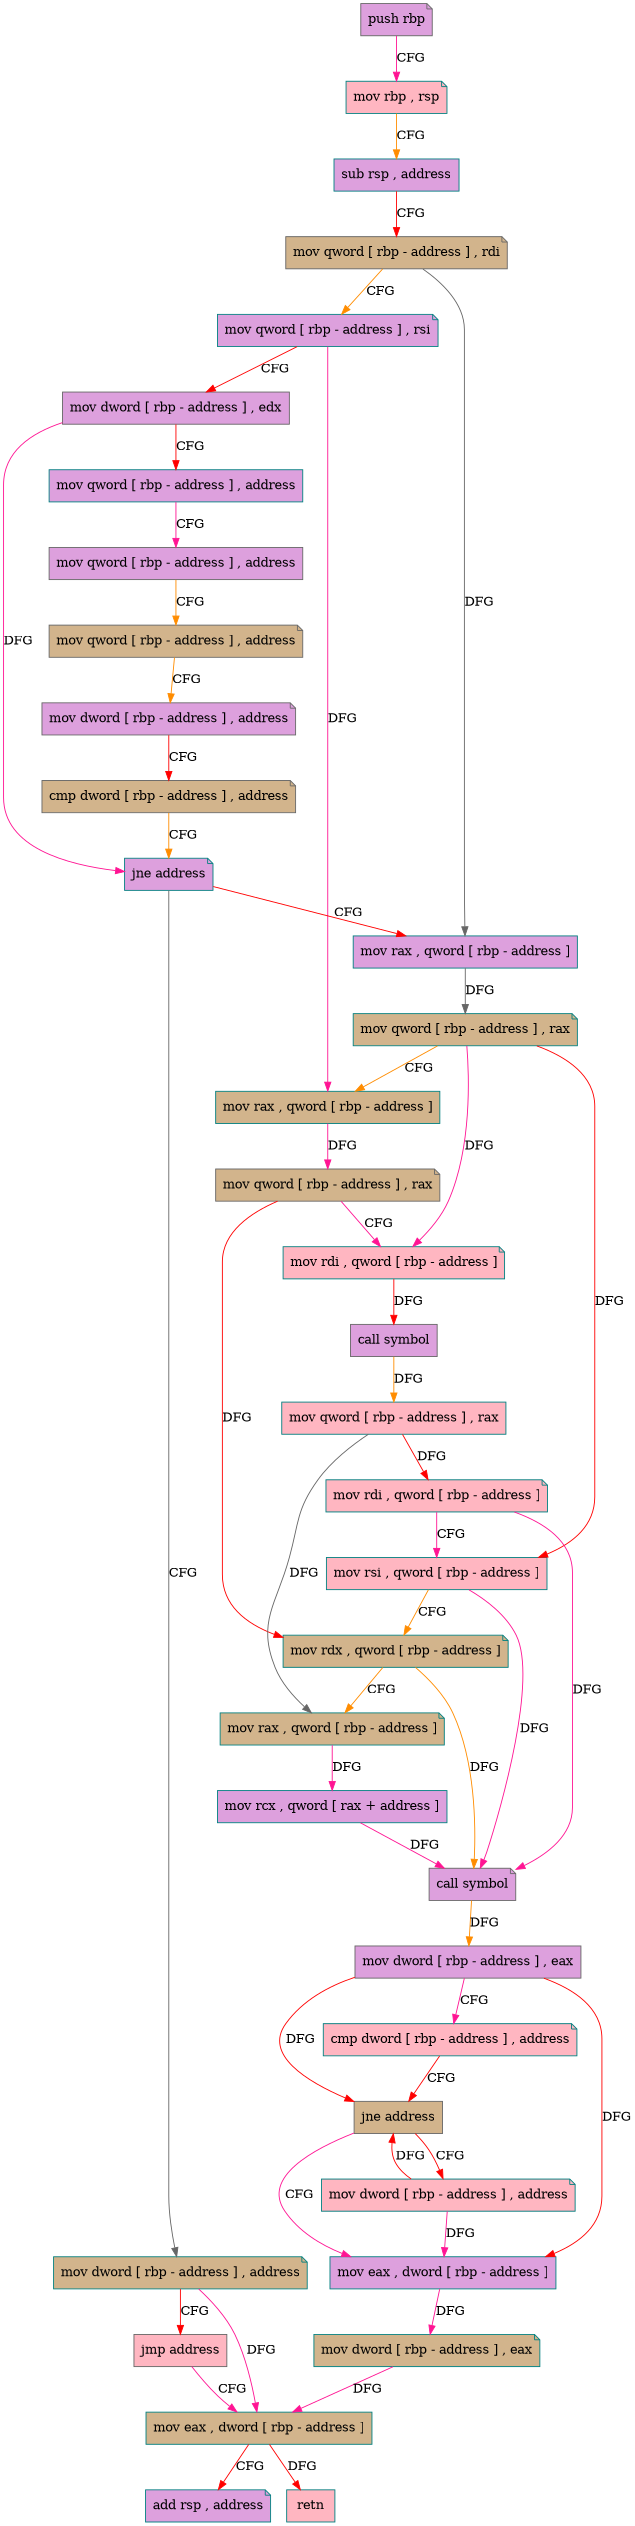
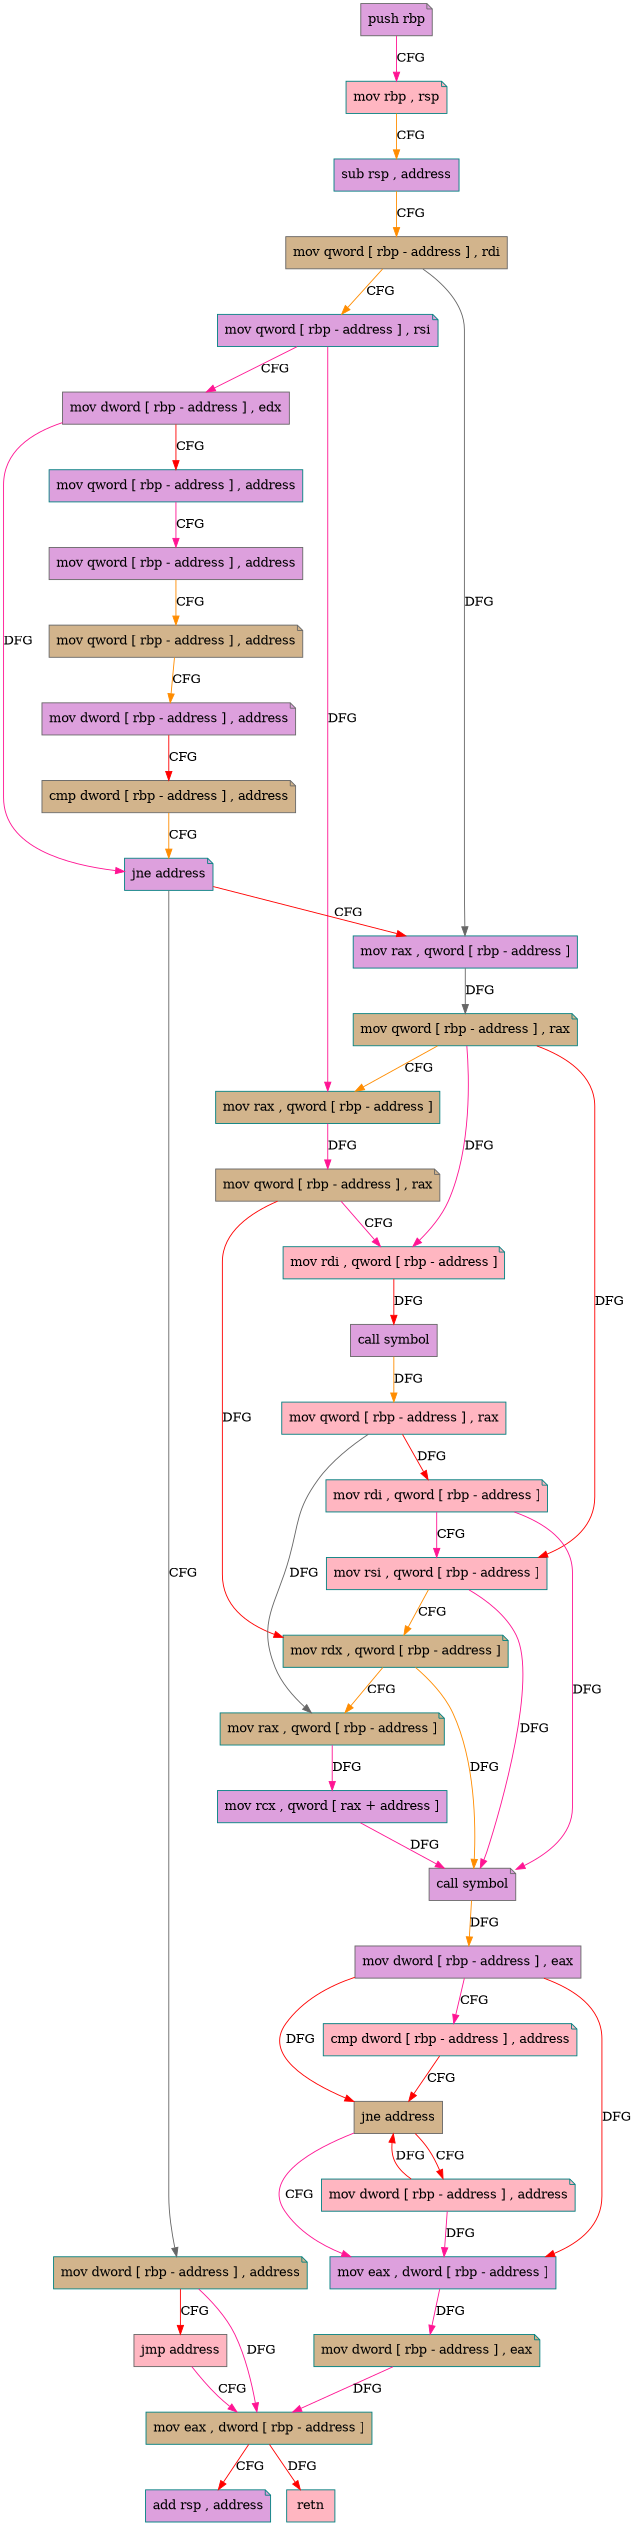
(397, 209) -> (397, 209)
(397, 253) -> (397, 253)
(256, 367) -> (256, 367)
